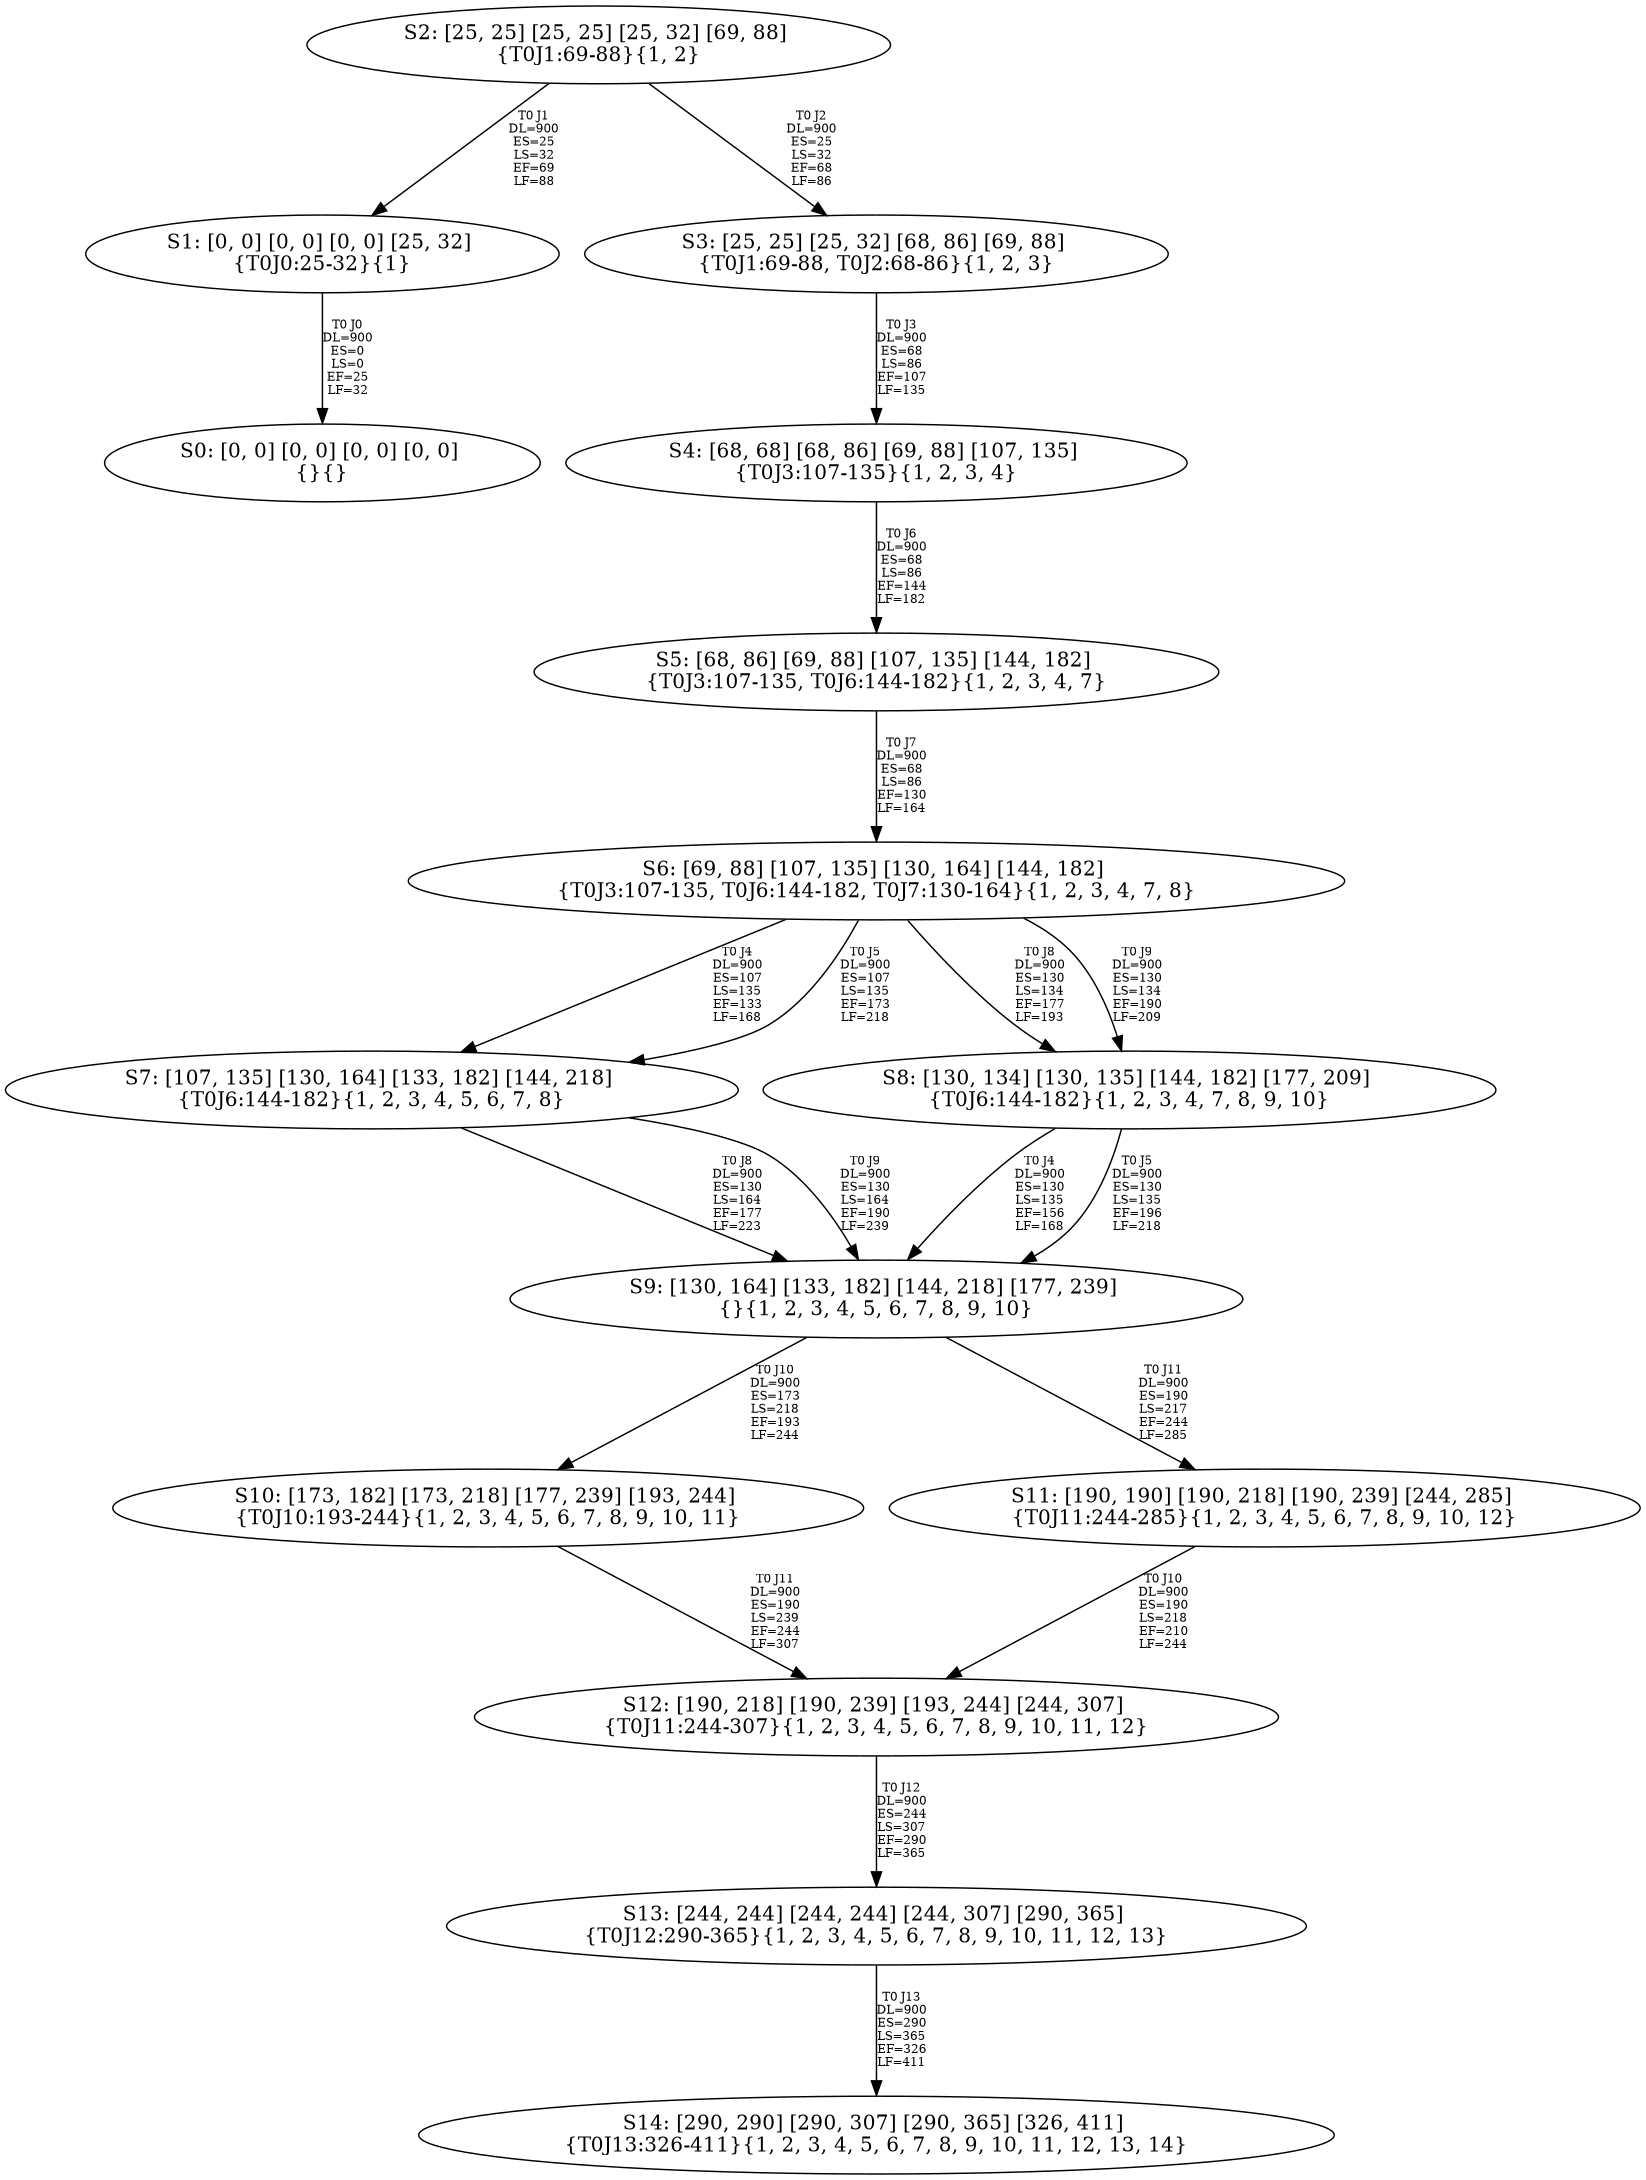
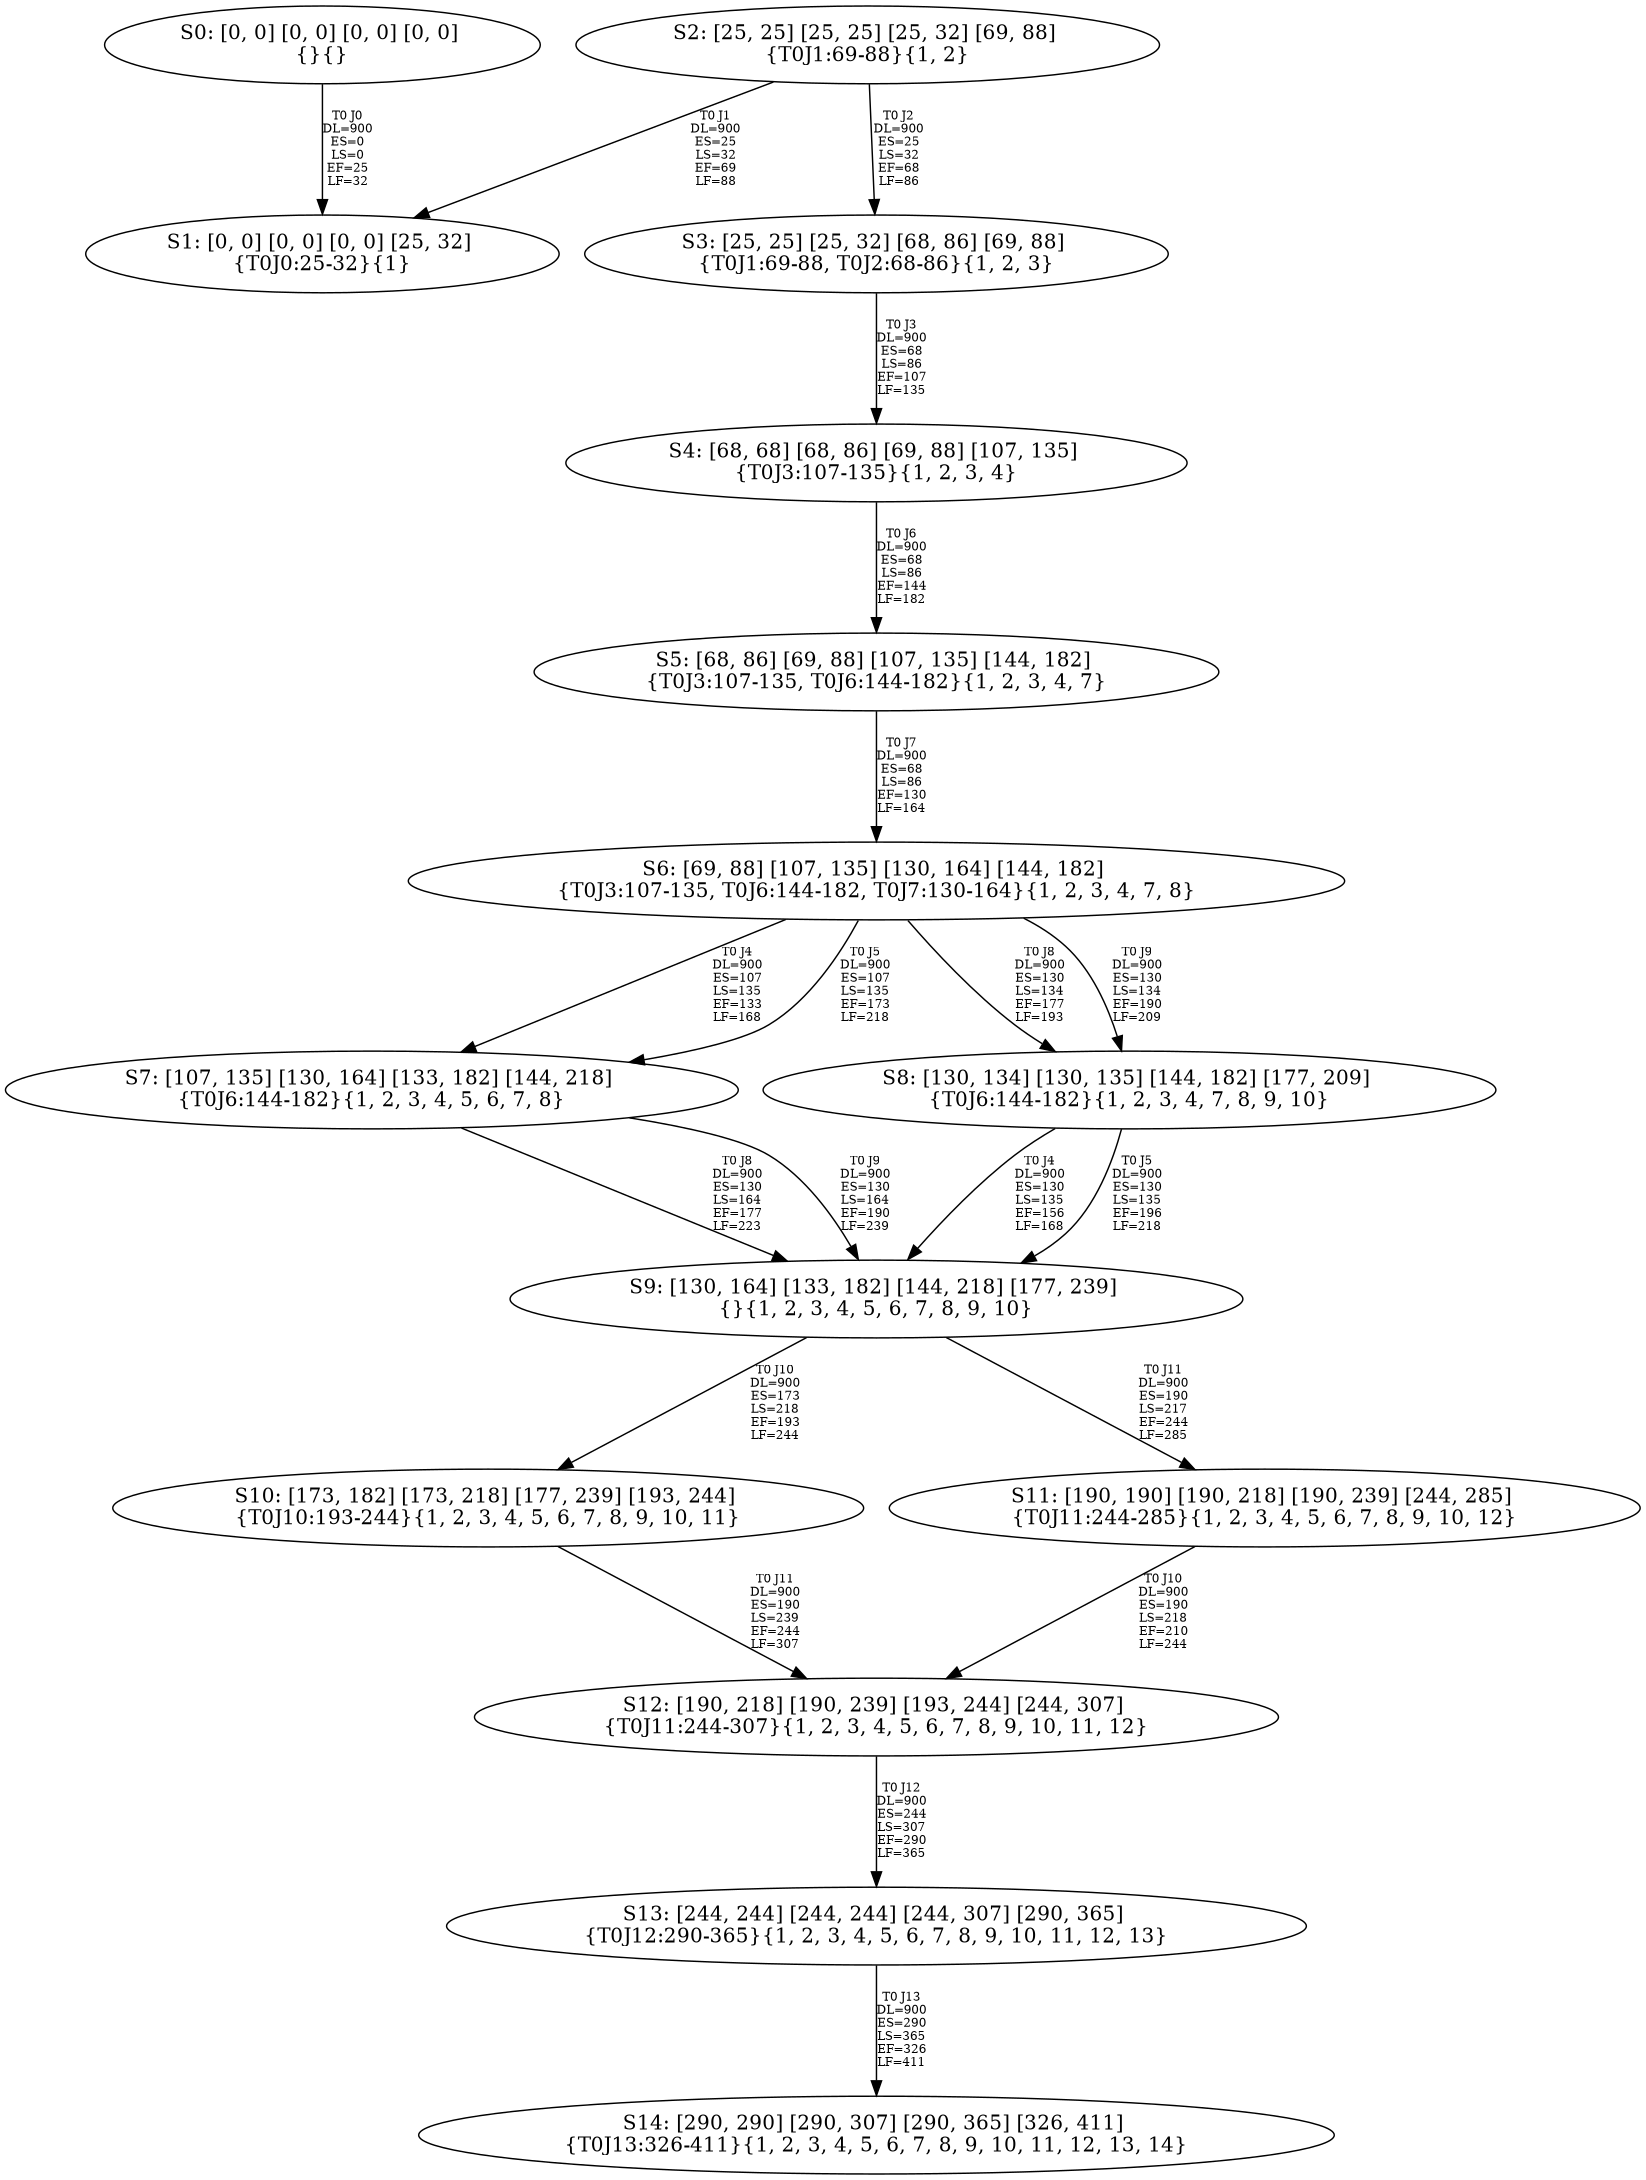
(322, 351) -> (322, 142)
